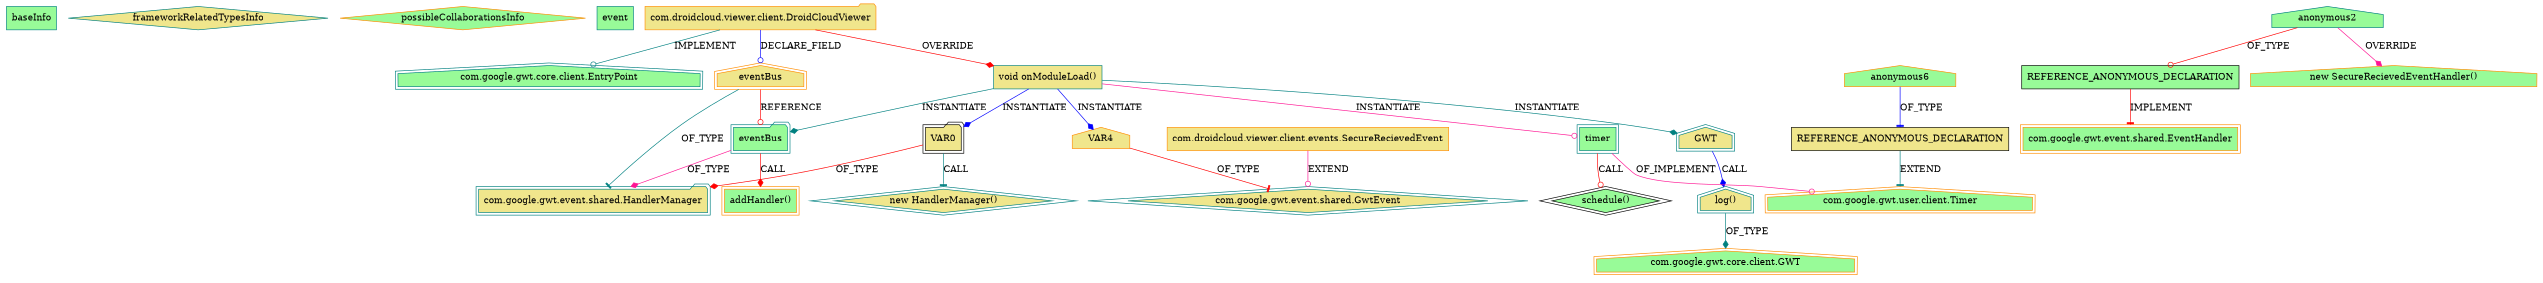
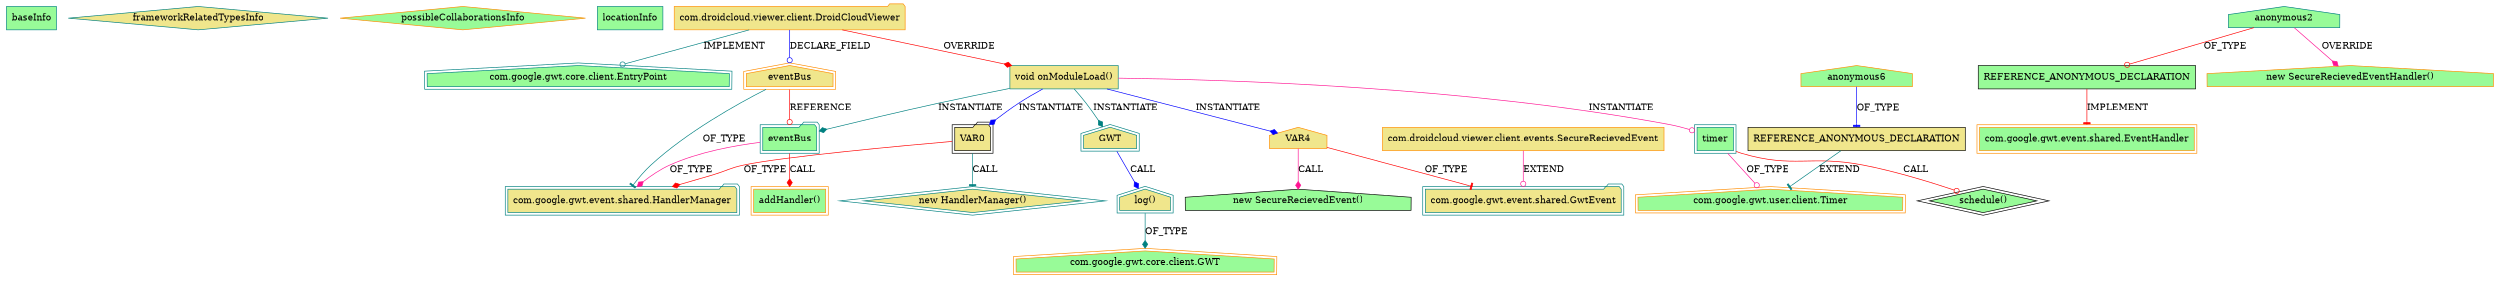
(615, 18) -> (630, 18)
(1676, 170) -> (1768, 170)
none -> (1298, 201)
(1308, 201) -> (1523, 201)
